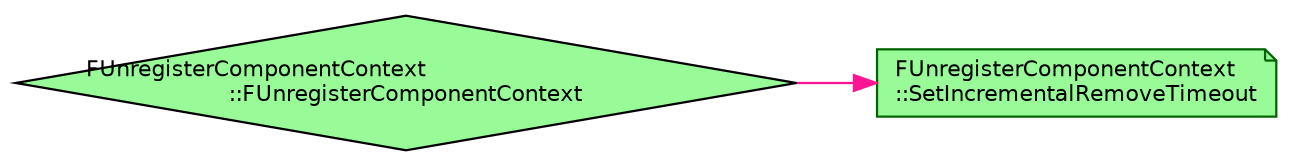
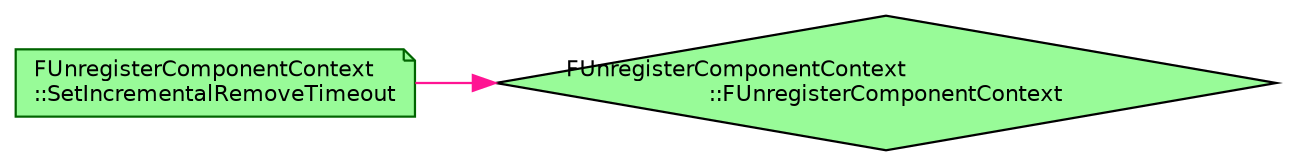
(825, 83) -> (444, 83)
